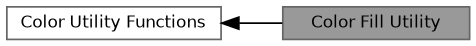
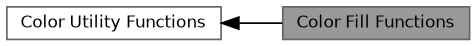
(376, 23) -> (376, 23)
